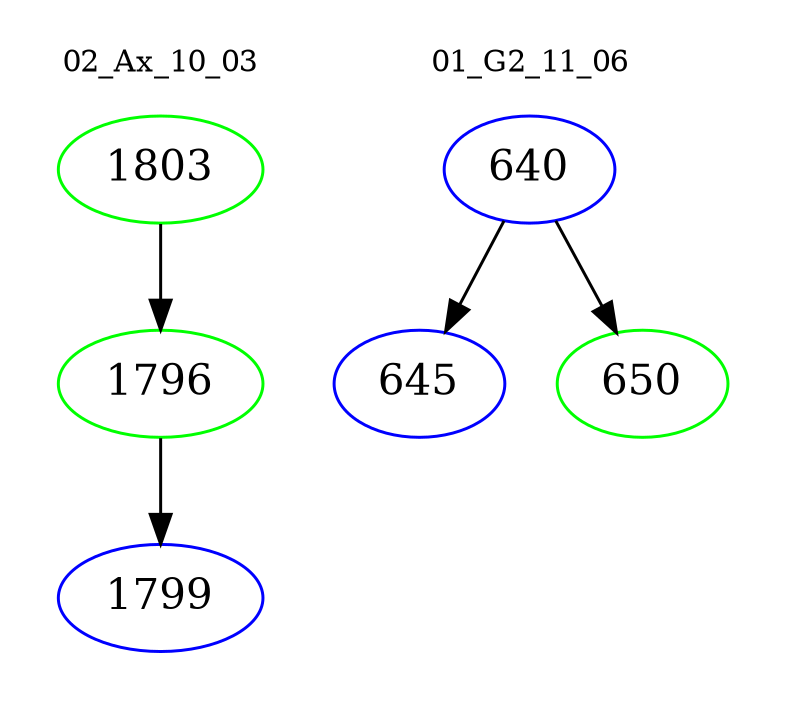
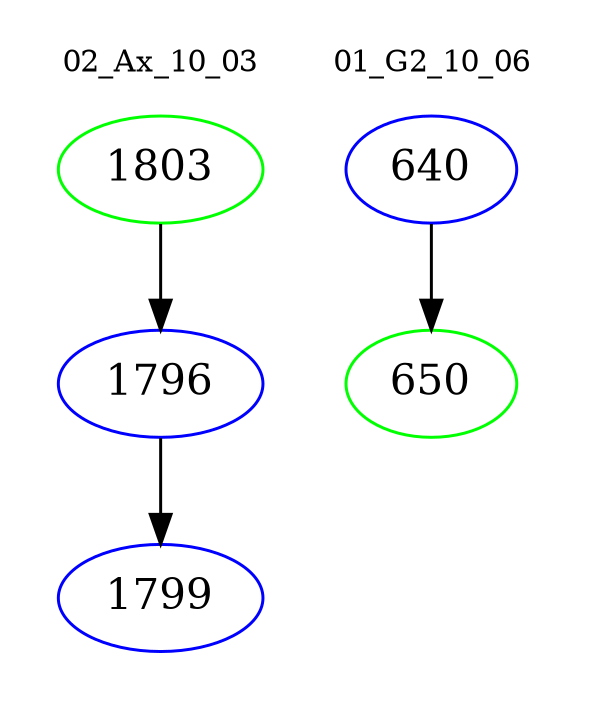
(531, 64) -> (433, 64)
(161, 384) -> (161, 384)
(419, 384) -> none
